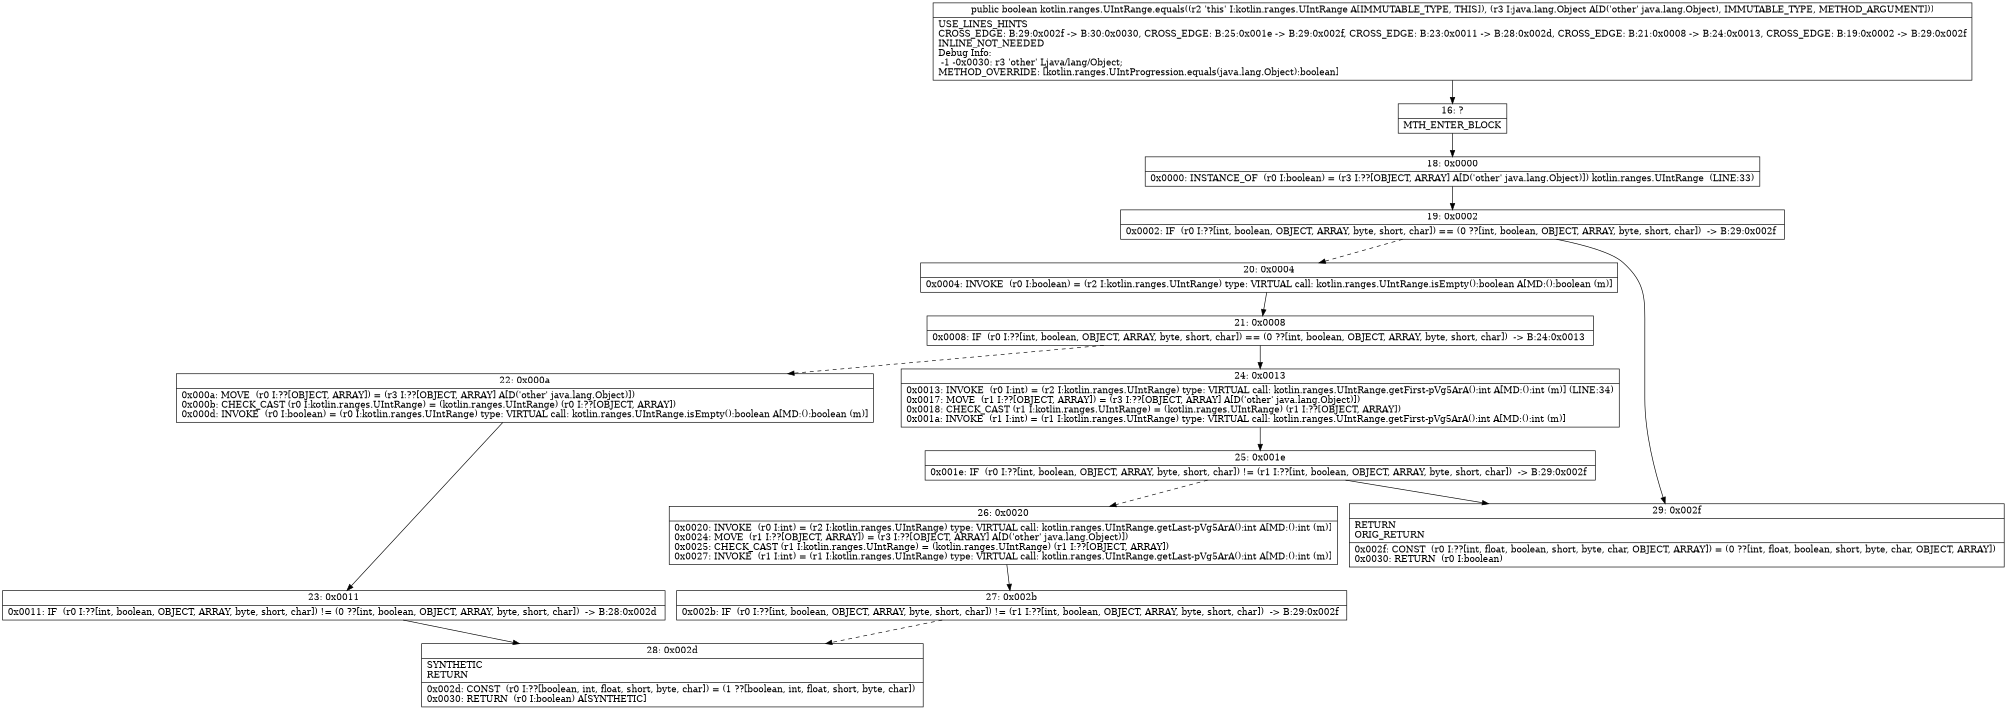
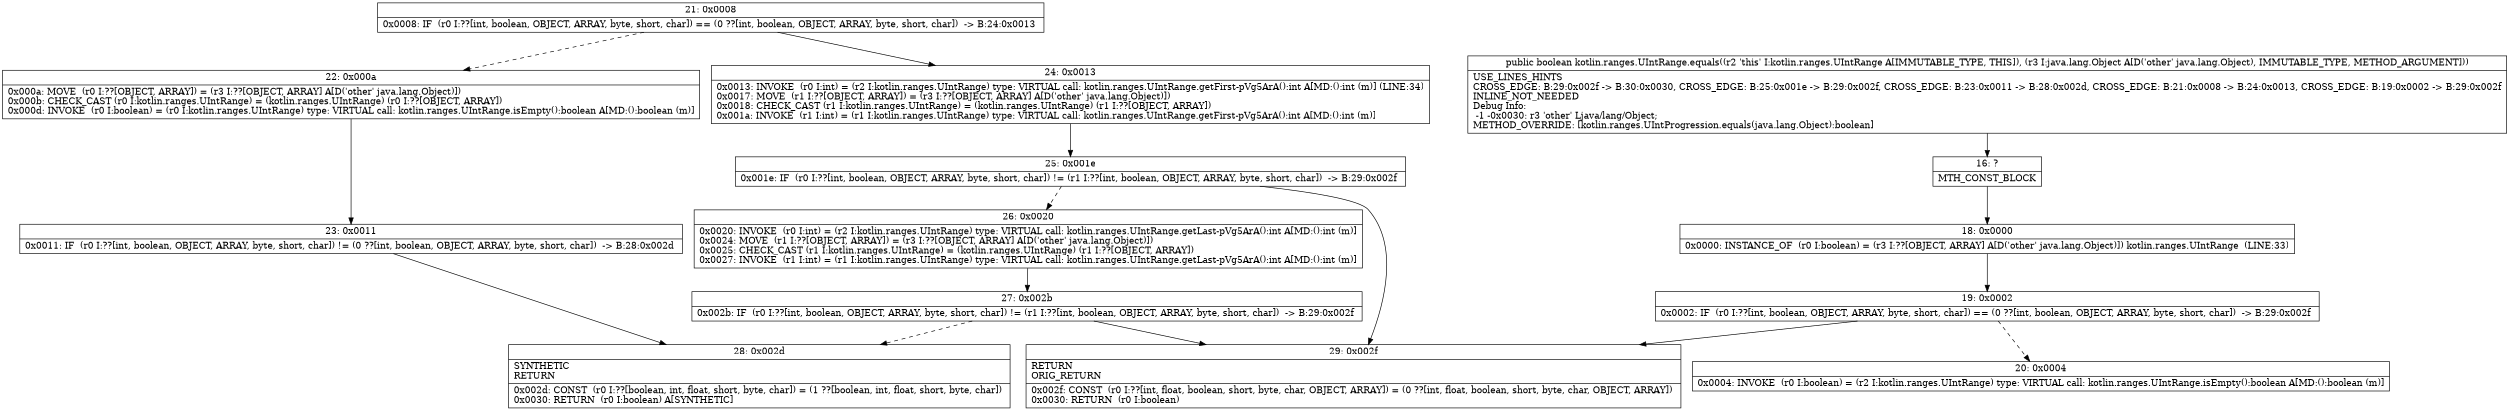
(1453, 126) -> (1987, 179)
(1265, 301) -> none
none -> (1147, 332)
